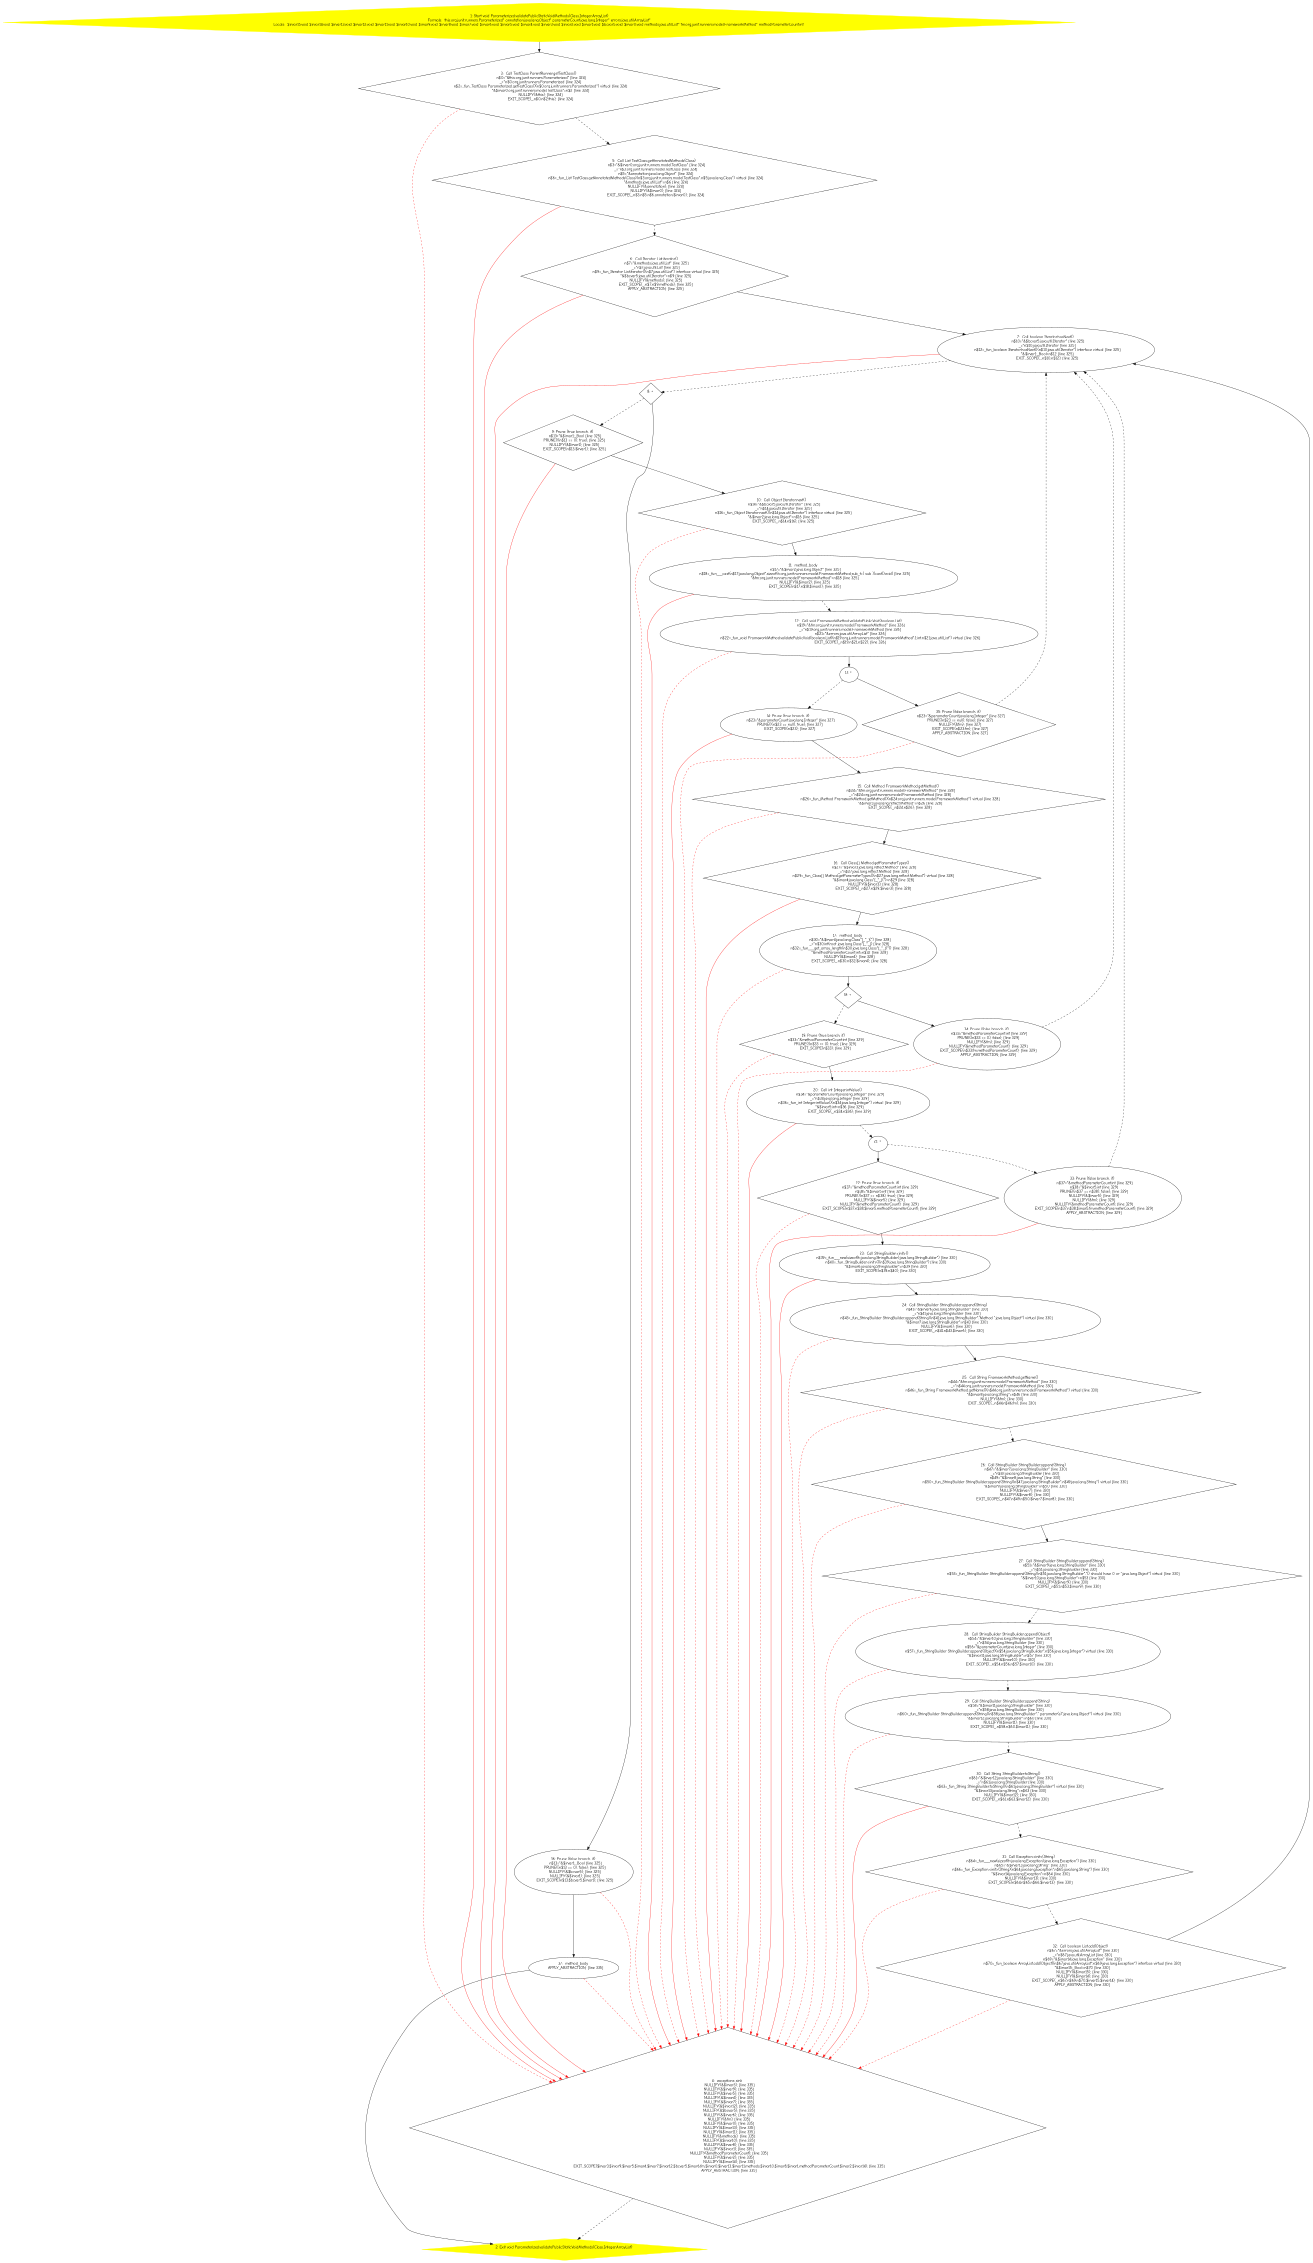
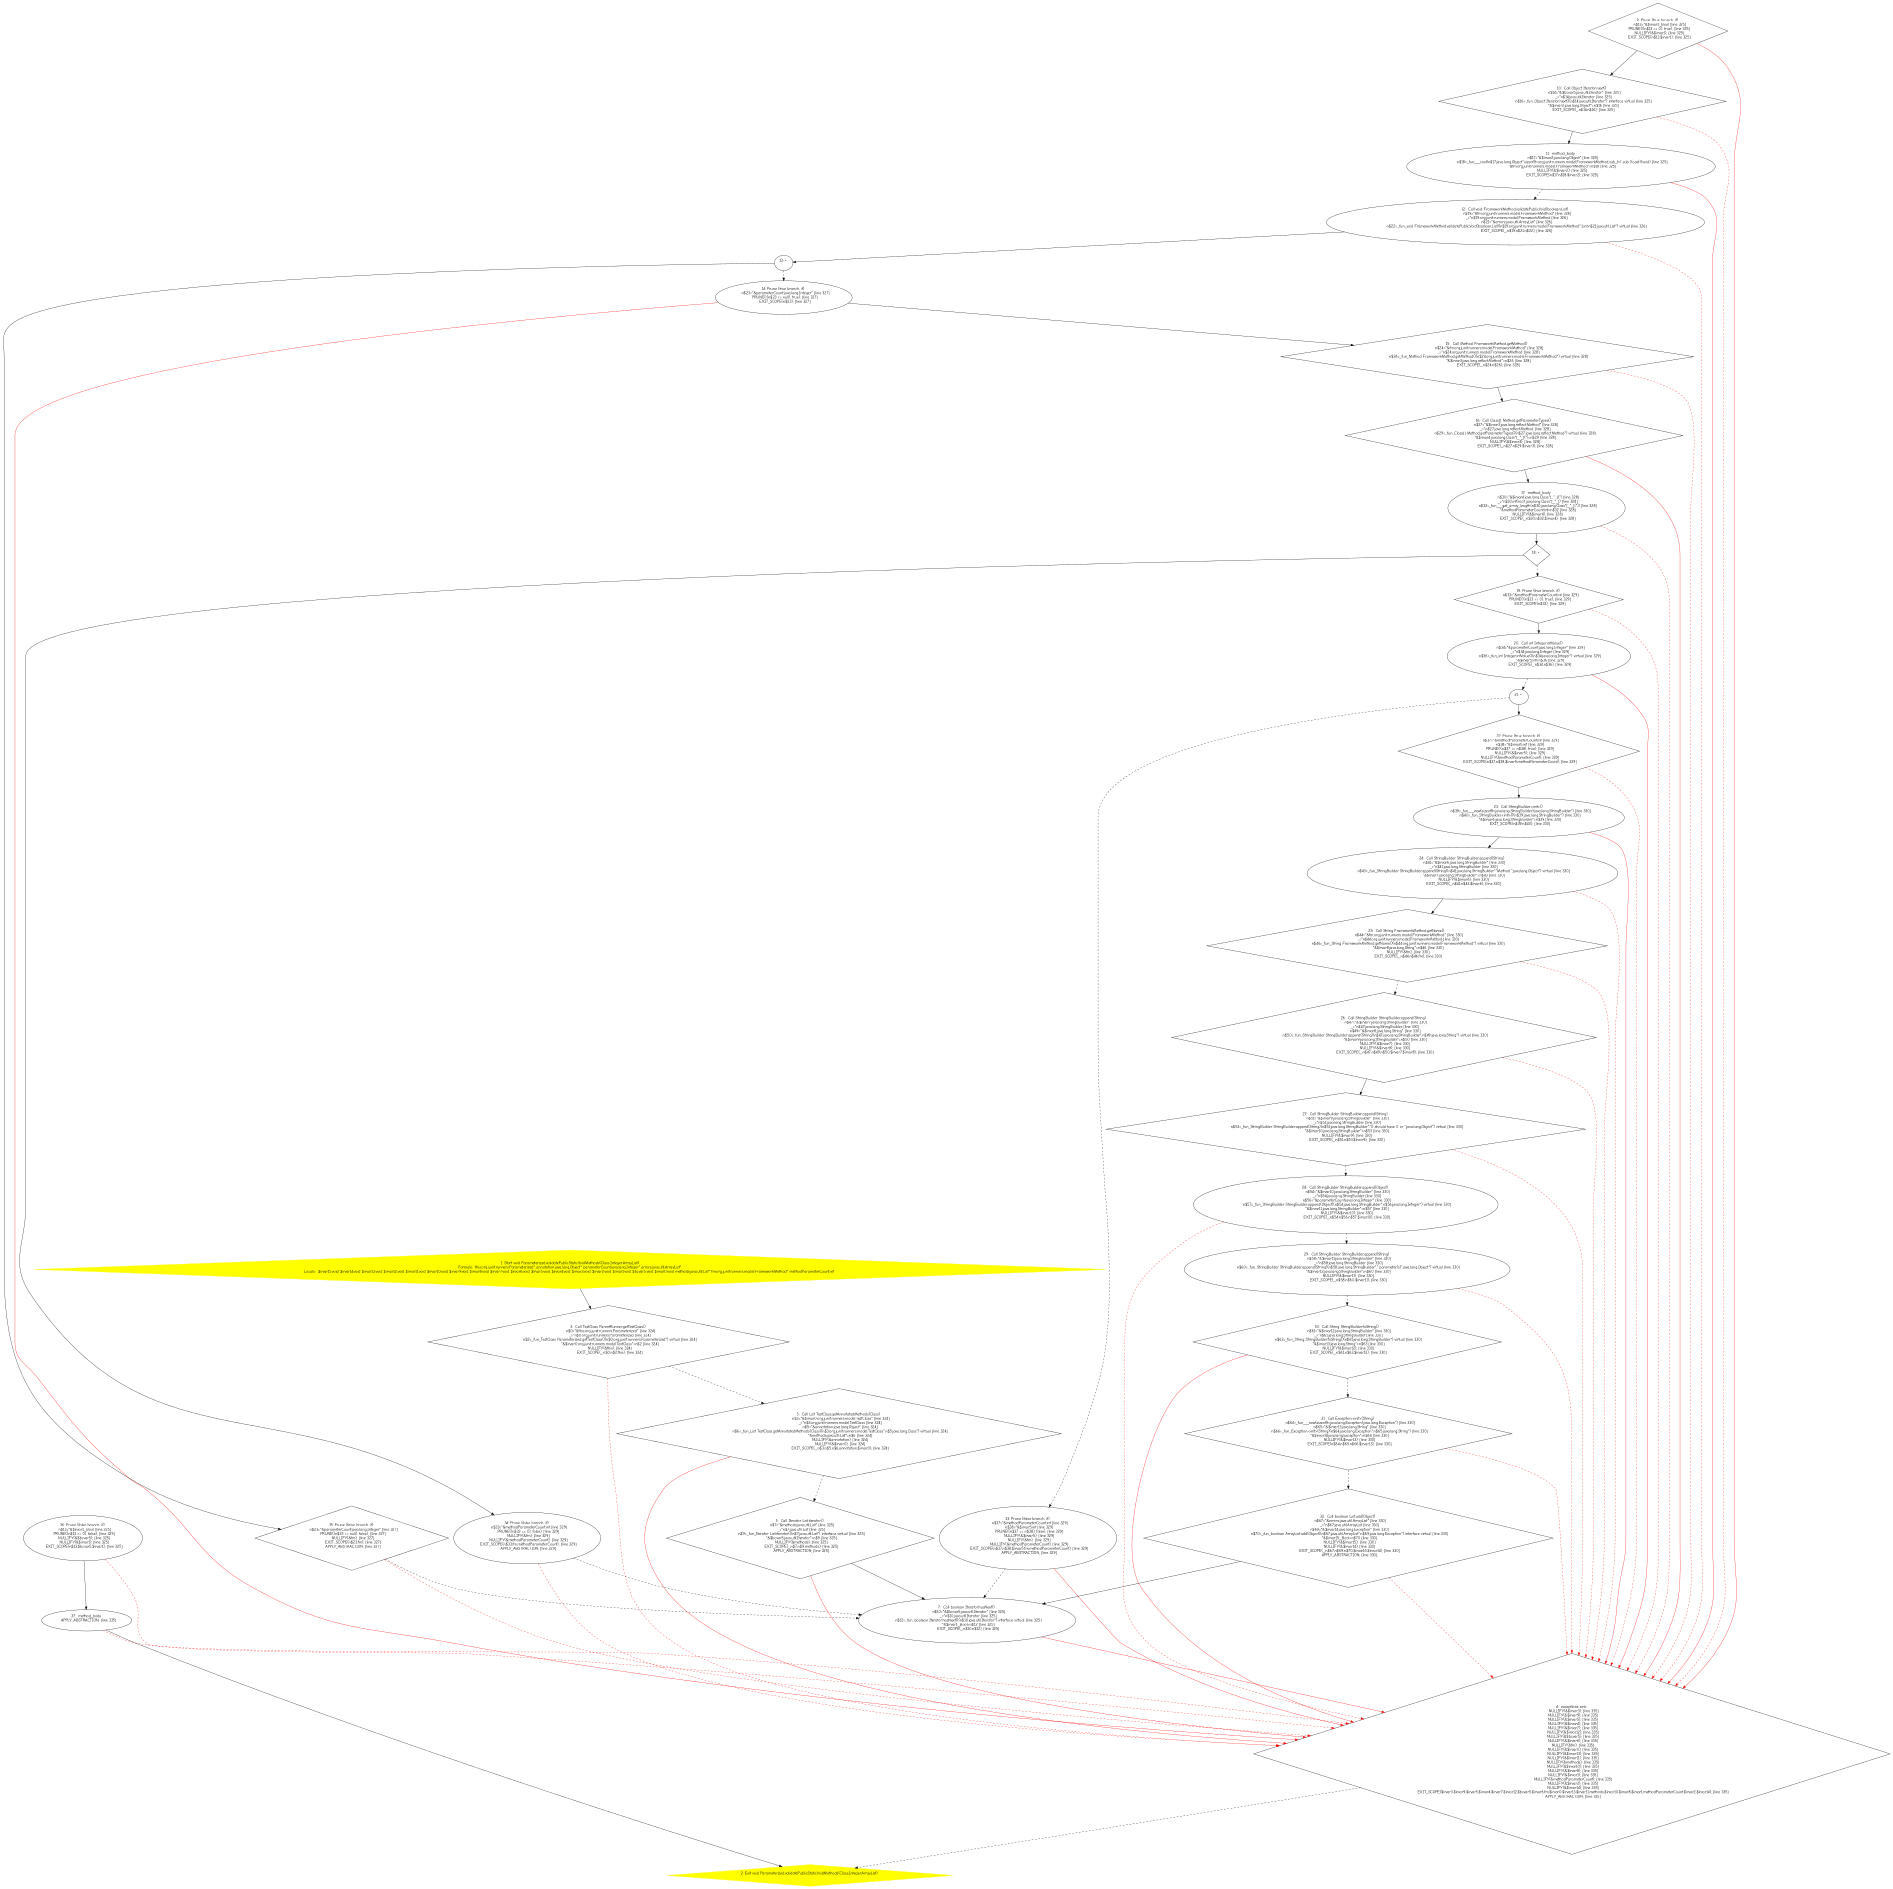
(651, 394) -> none
